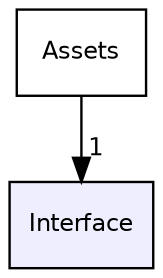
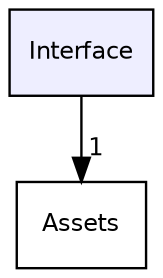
(81, 127) -> (81, 127)
